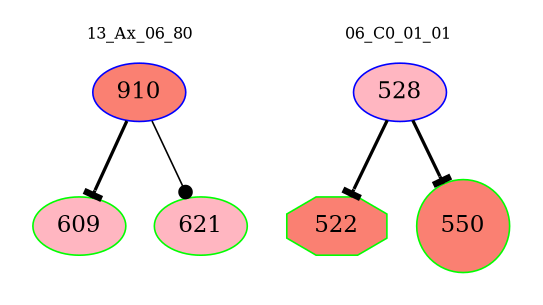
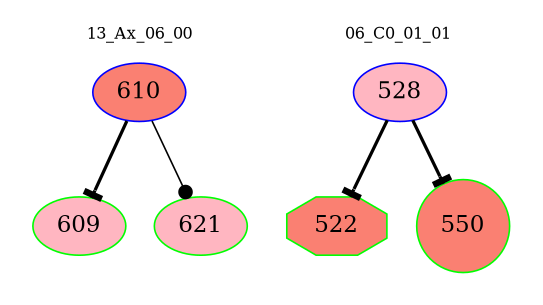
(140, 35) -> (140, 35)
(139, 92) -> (139, 92)
